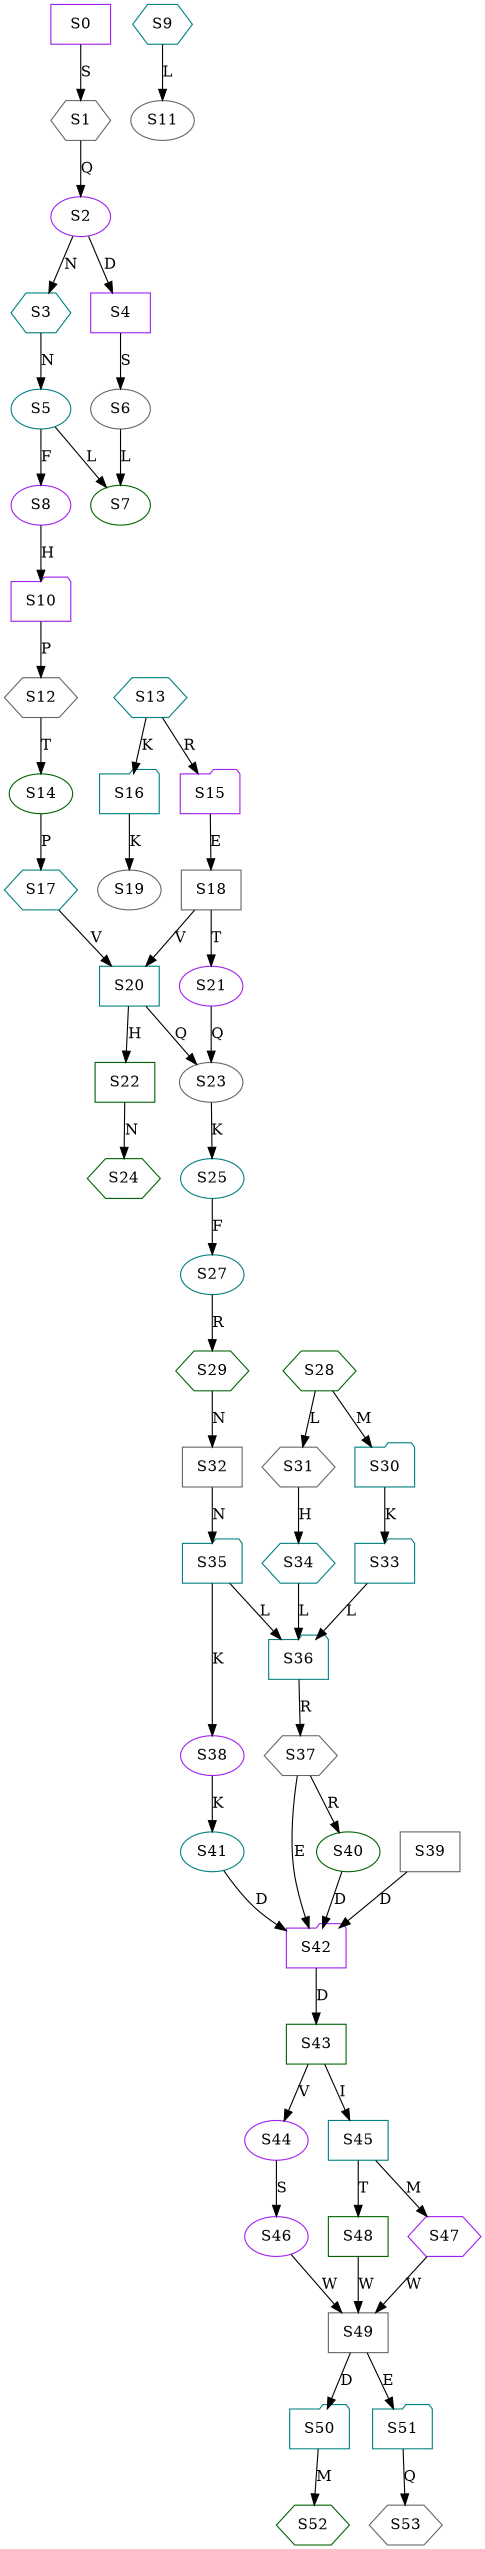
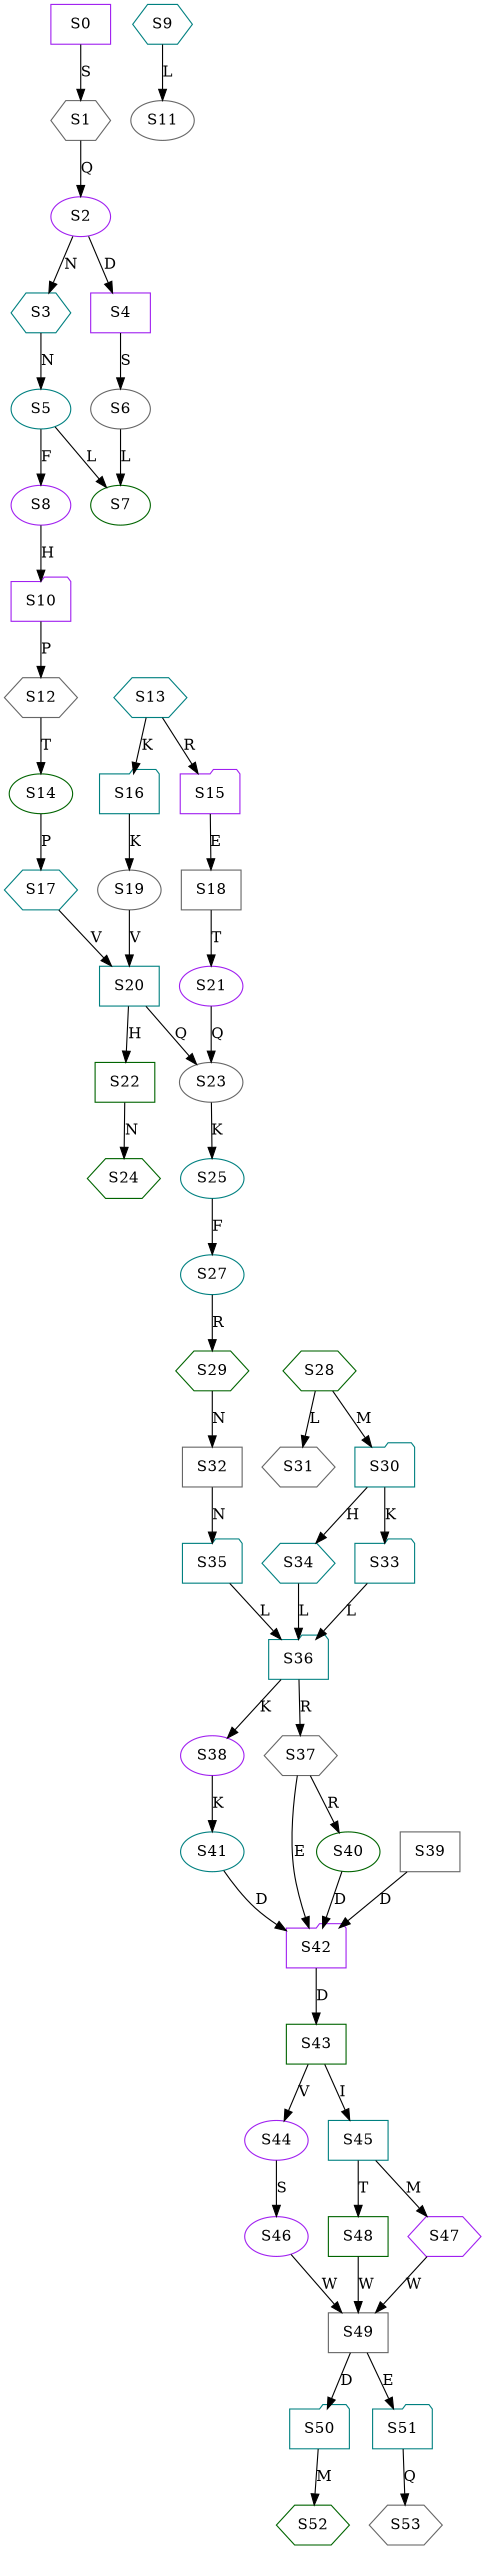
(174, 934) -> (129, 933)
(299, 1510) -> (346, 1511)
(212, 1654) -> (258, 1705)
